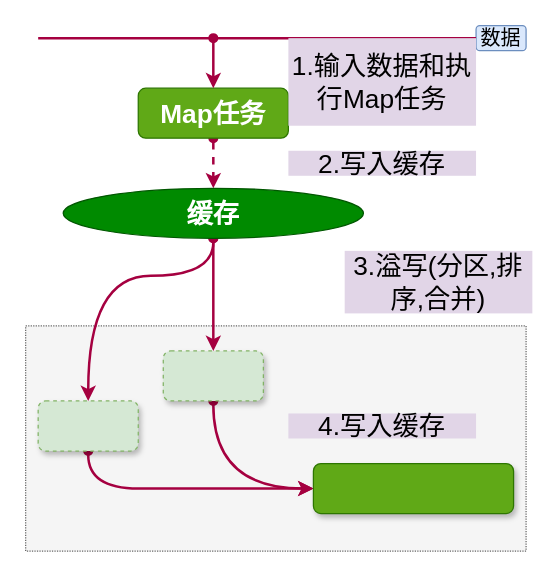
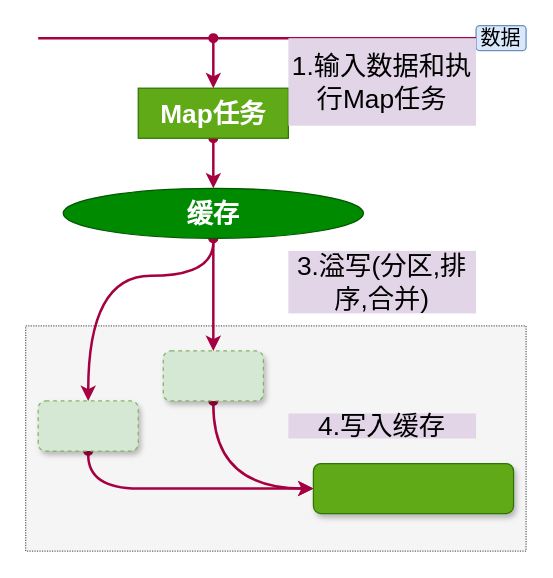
(213, 113) -> (213, 113)
(213, 158) -> (213, 158)
(382, 163) -> none
(438, 282) -> (382, 282)
